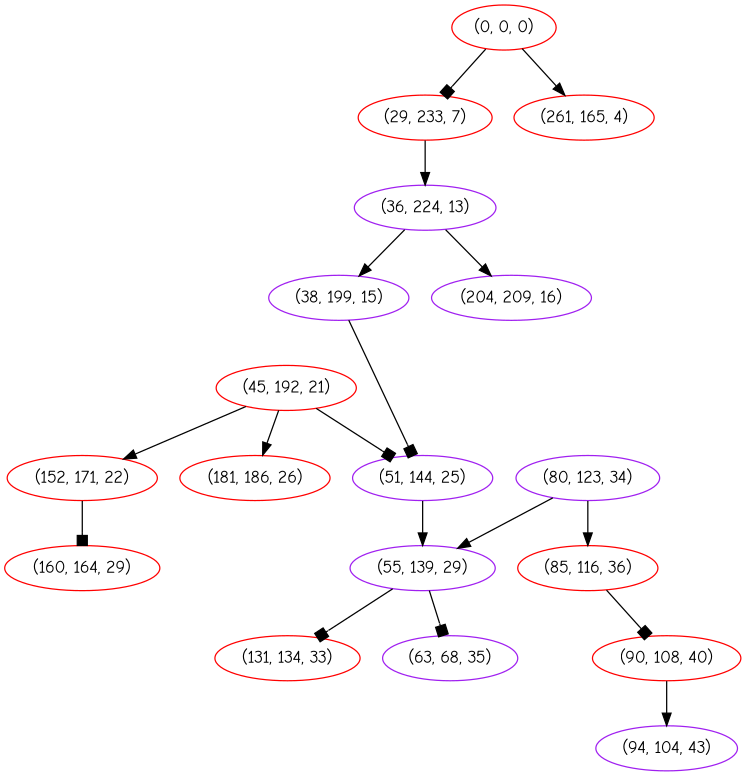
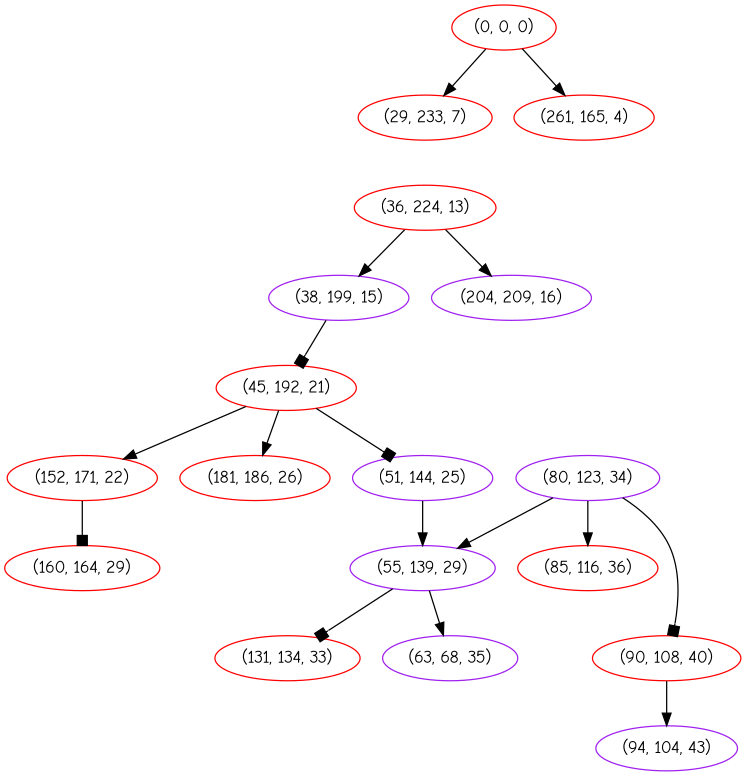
(469, 68) -> (469, 68)
(425, 157) -> none
(425, 208) -> (425, 208)
(378, 382) -> (316, 338)
(434, 607) -> (434, 607)
(623, 609) -> (671, 551)
